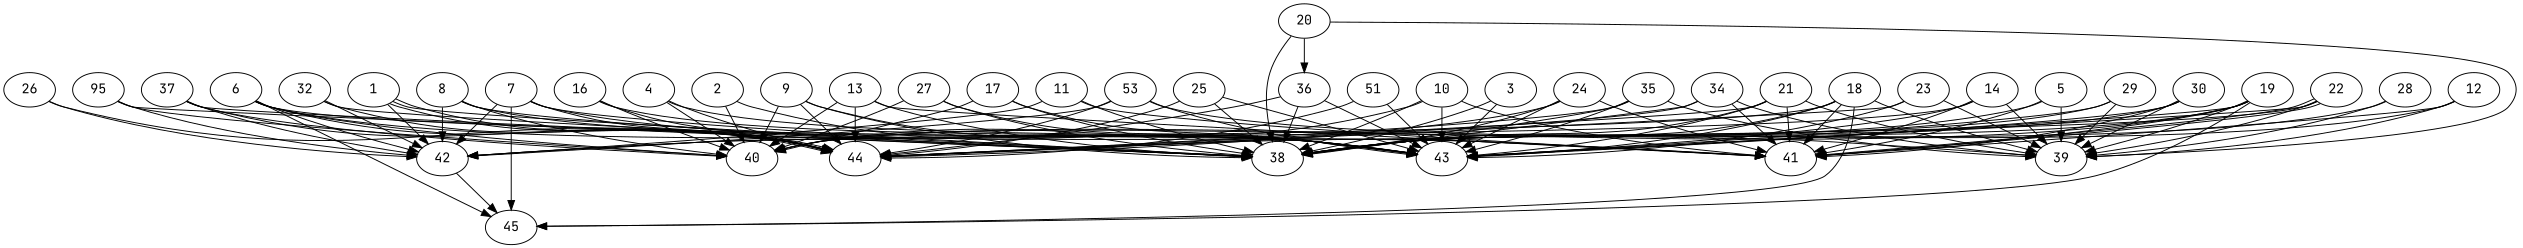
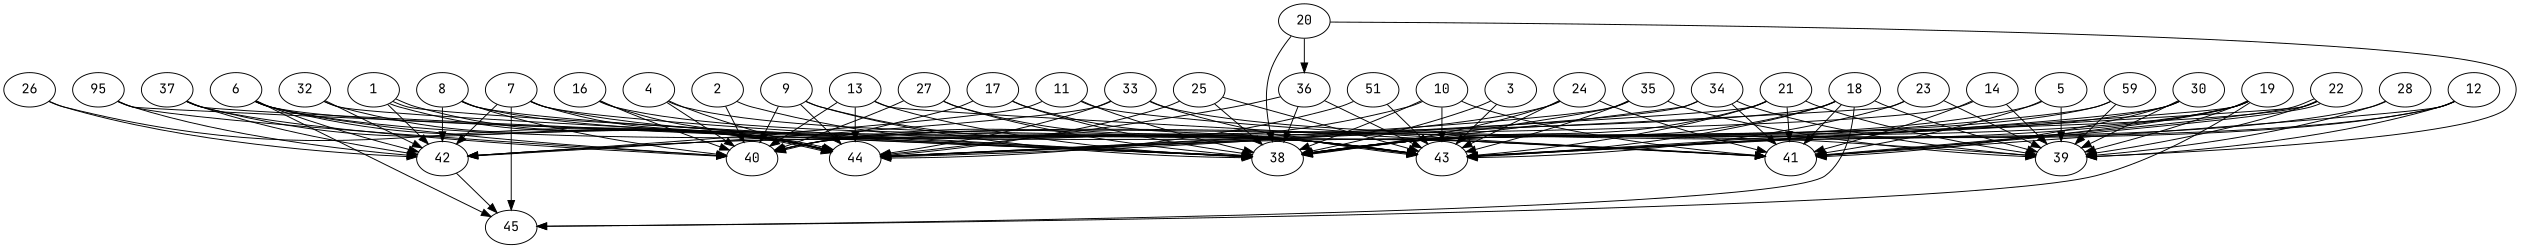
(1130, 90) -> (1130, 90)
(2130, 90) -> (2130, 90)
(1726, 138) -> (1967, 137)
